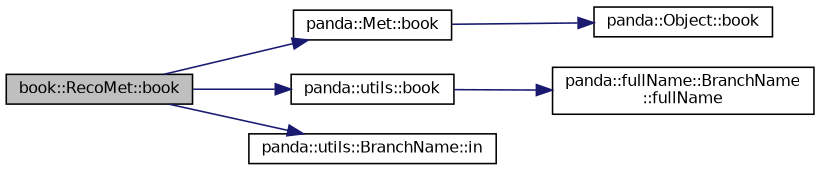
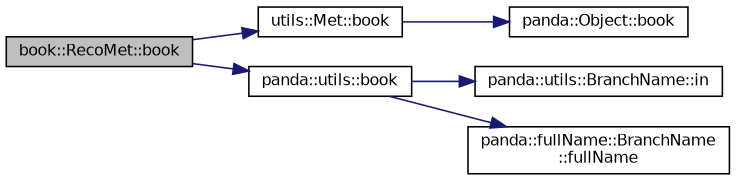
(373, 25) -> (330, 22)
(229, 117) -> (436, 81)
